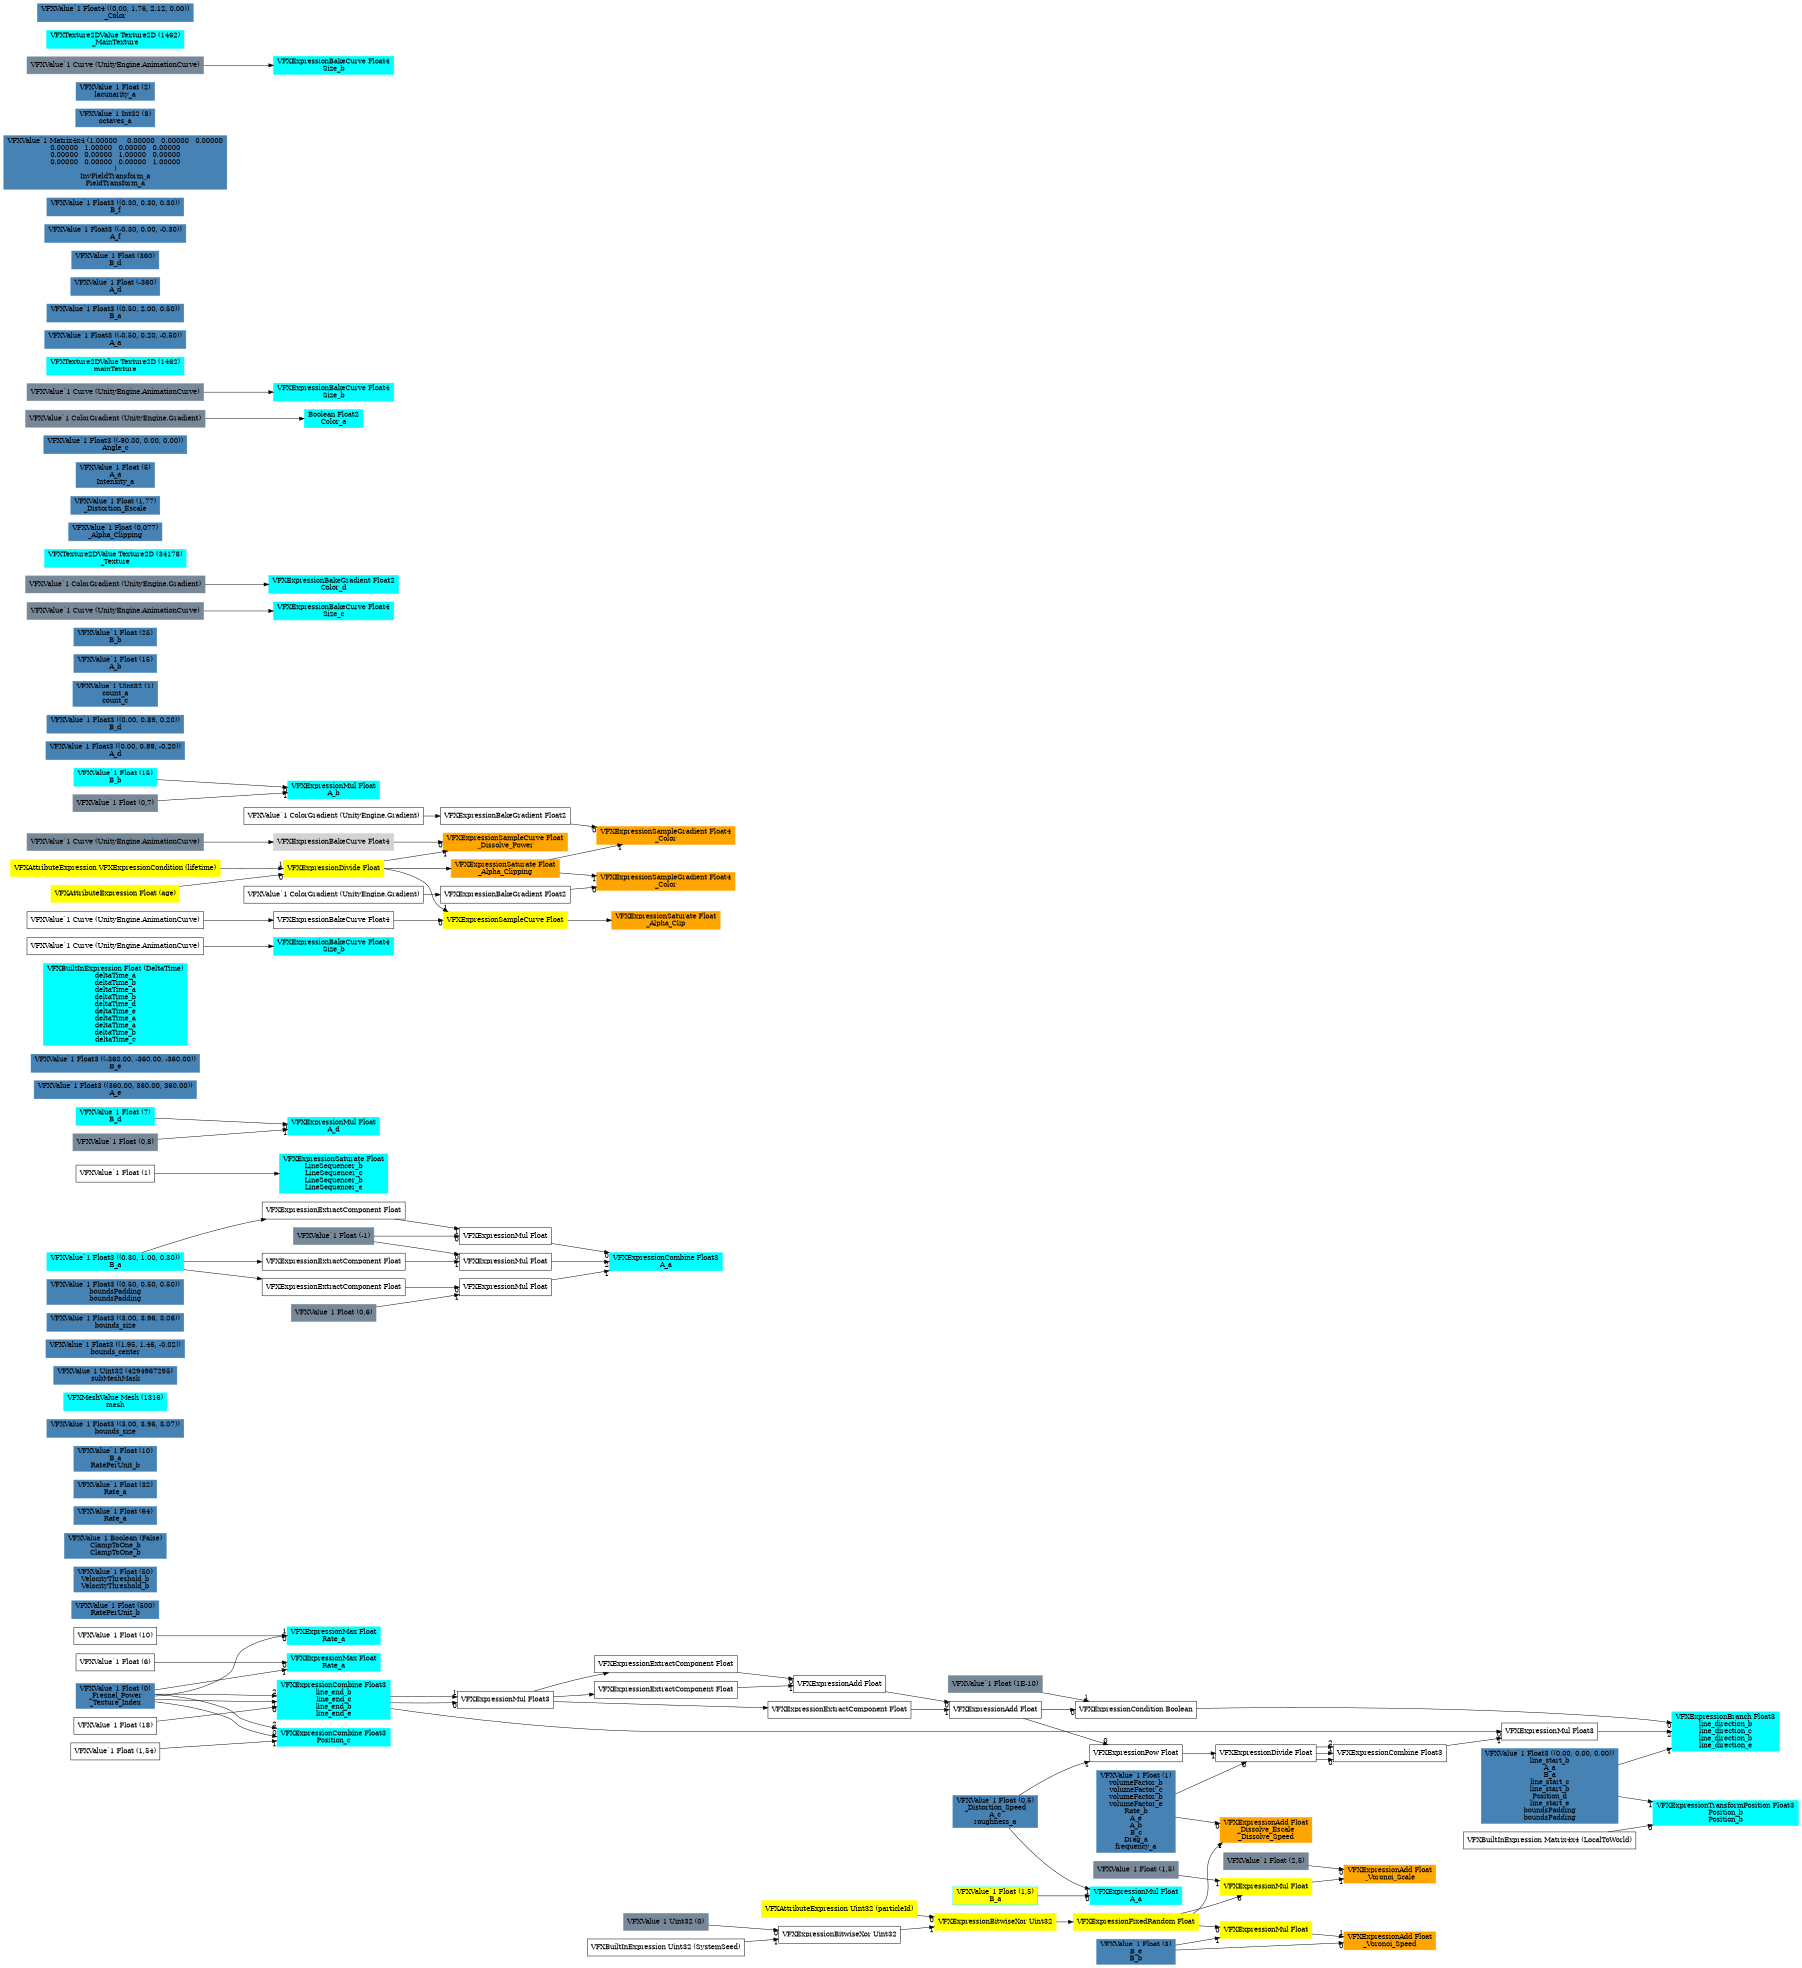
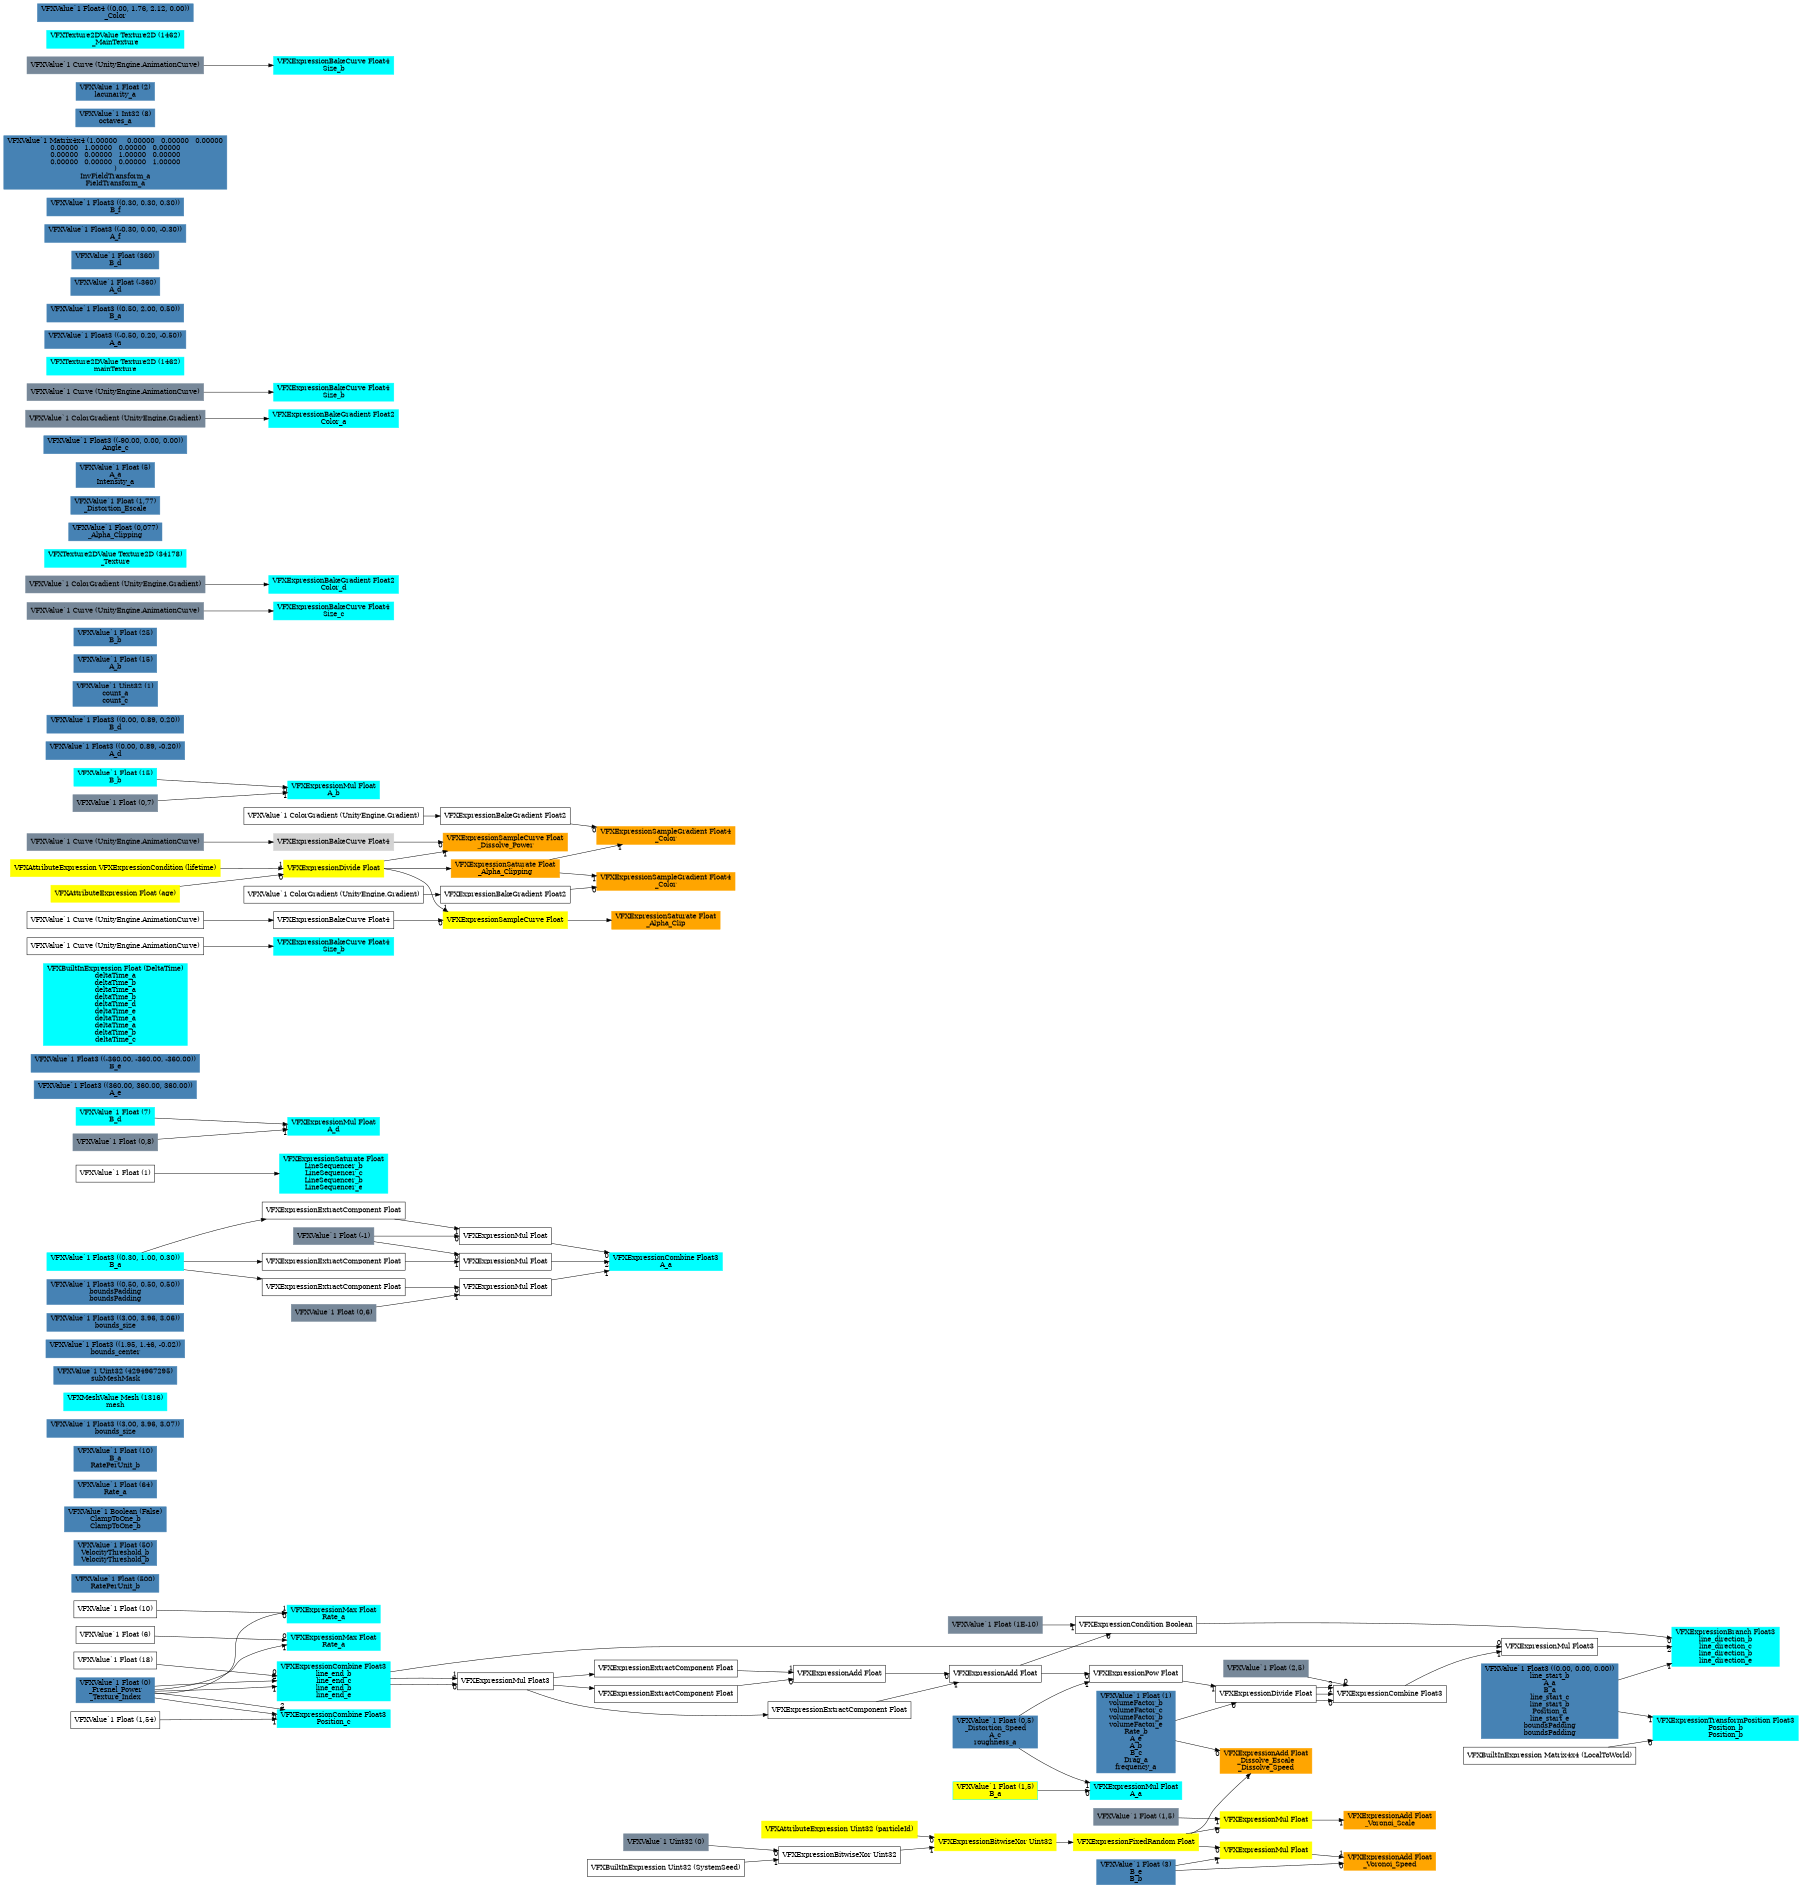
(334, 419) -> (334, 419)
(115, 1489) -> none
(1324, 1867) -> (1326, 1681)
